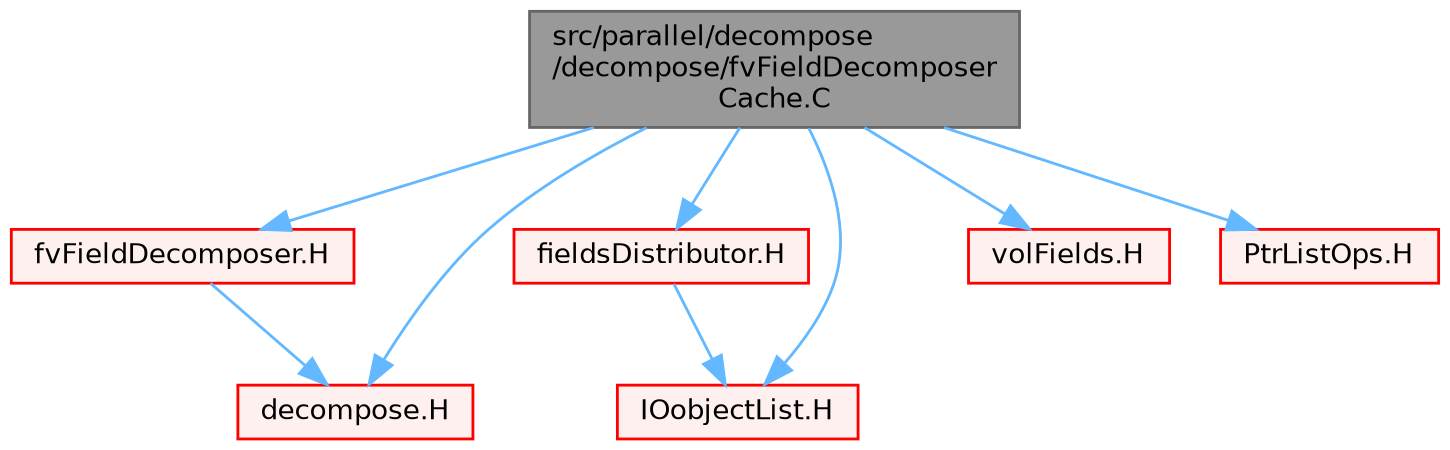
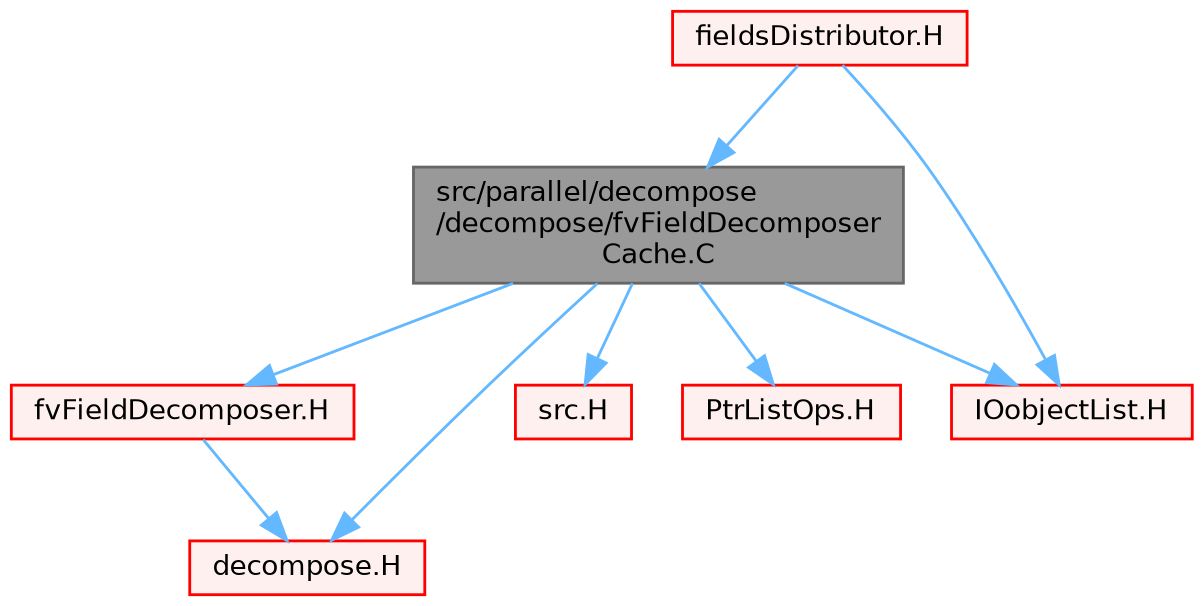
(716, 166) -> (762, 106)
(1069, 256) -> (573, 412)
